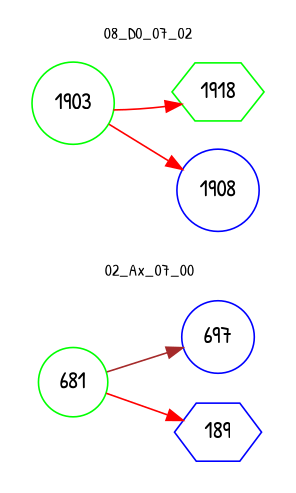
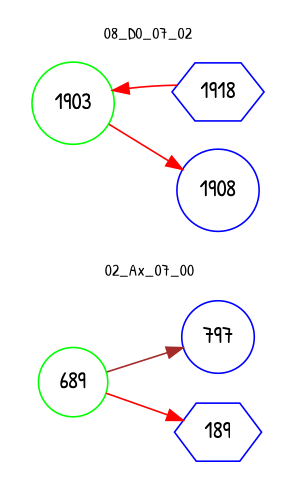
(218, 92) -> (218, 92)
(139, 109) -> (153, 86)
(218, 337) -> (218, 337)
(73, 382) -> (73, 382)
